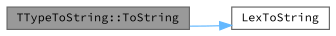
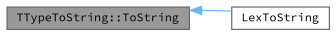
(205, 26) -> (217, 11)
